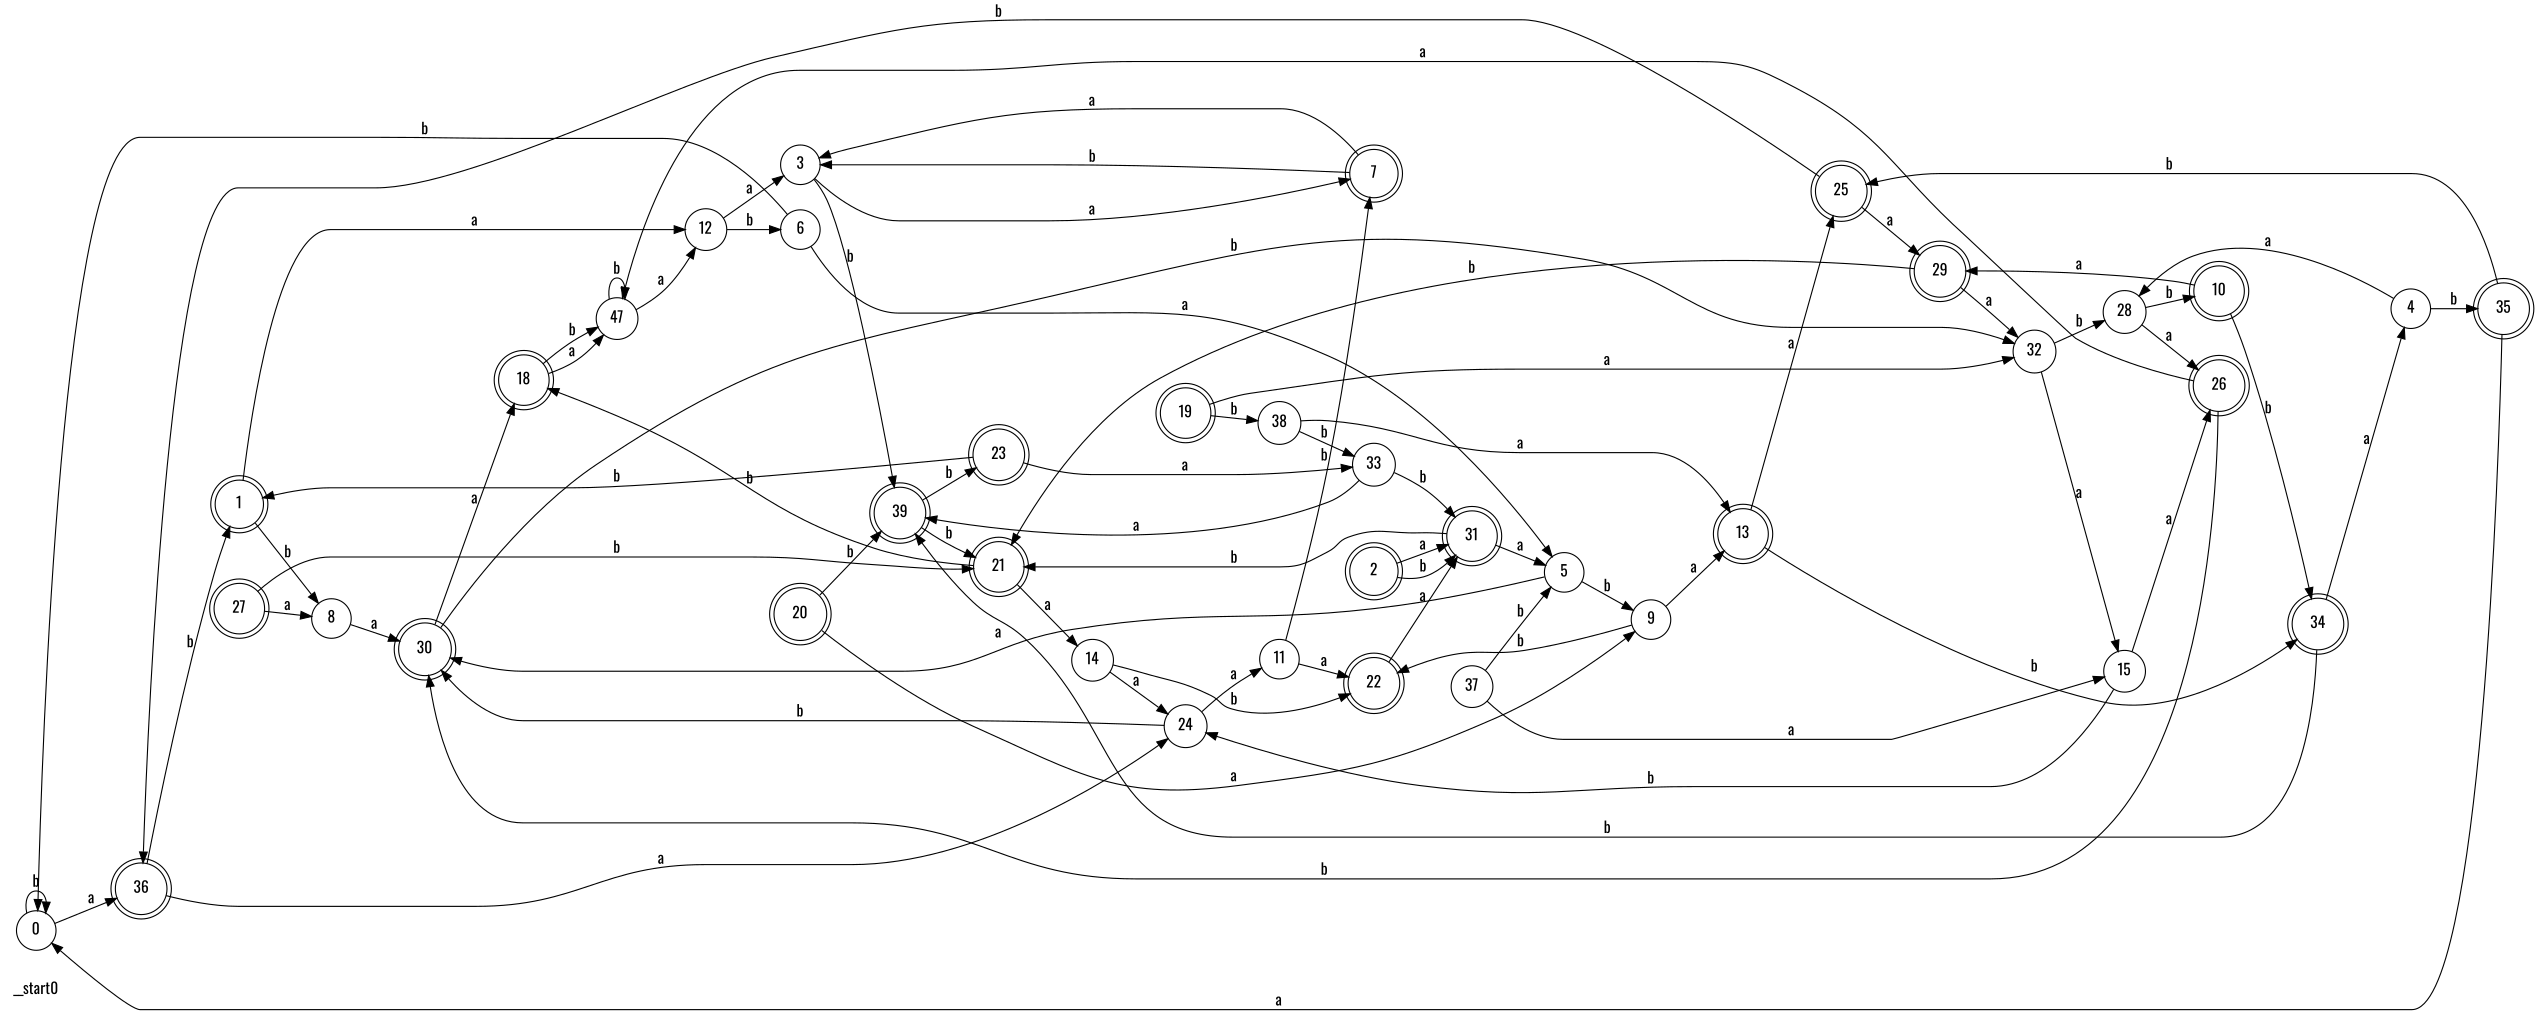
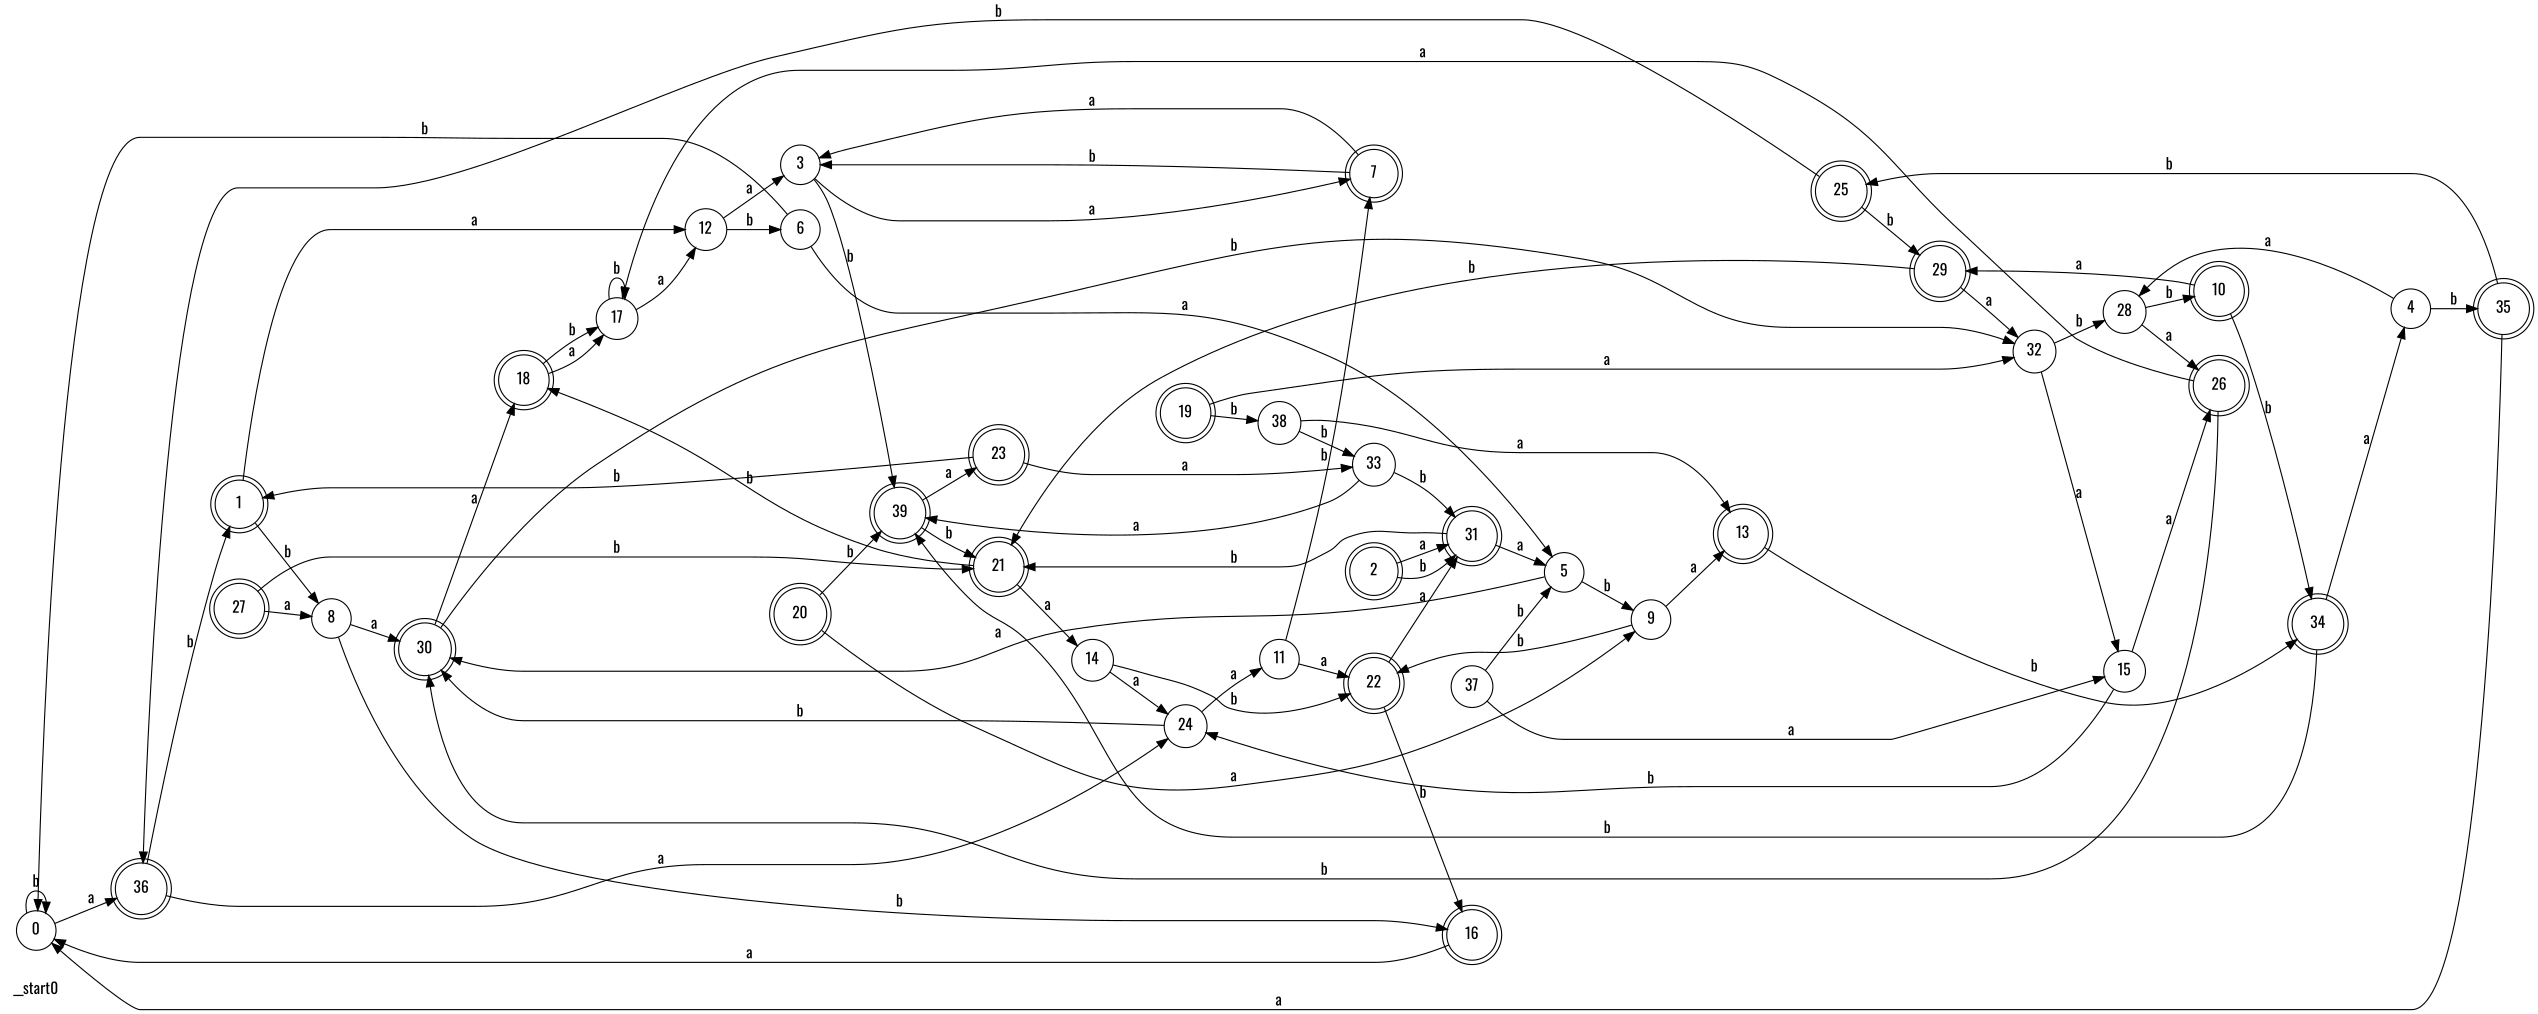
(1891, 221) -> (1891, 221)
(617, 319) -> (617, 319)
(1792, 361) -> none
(949, 474) -> (949, 474)
none -> (1472, 935)
